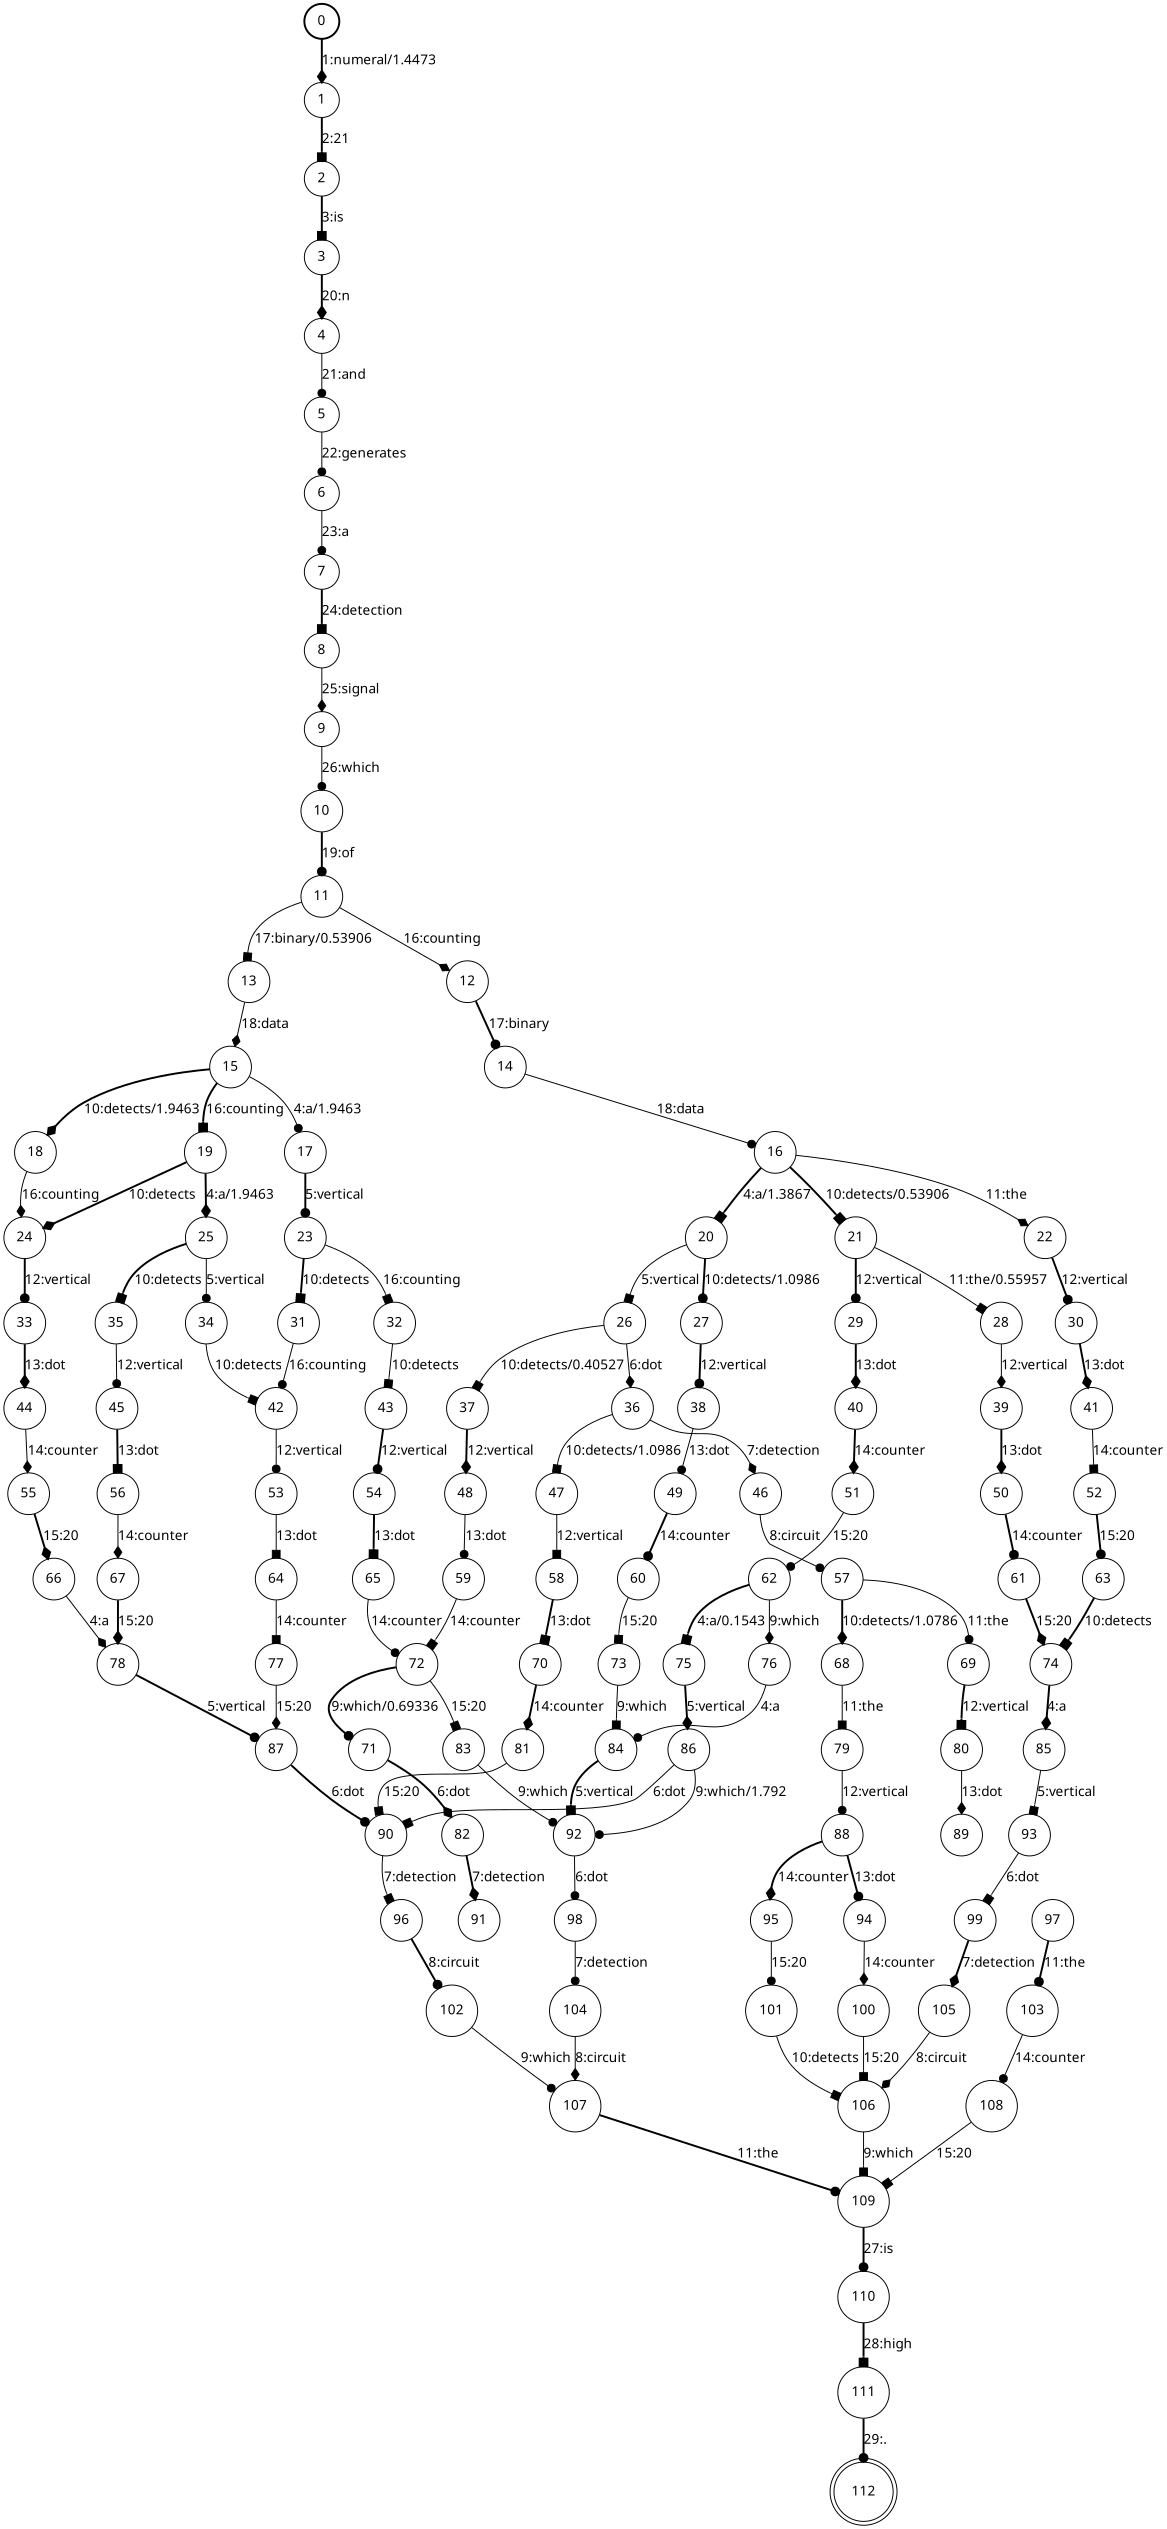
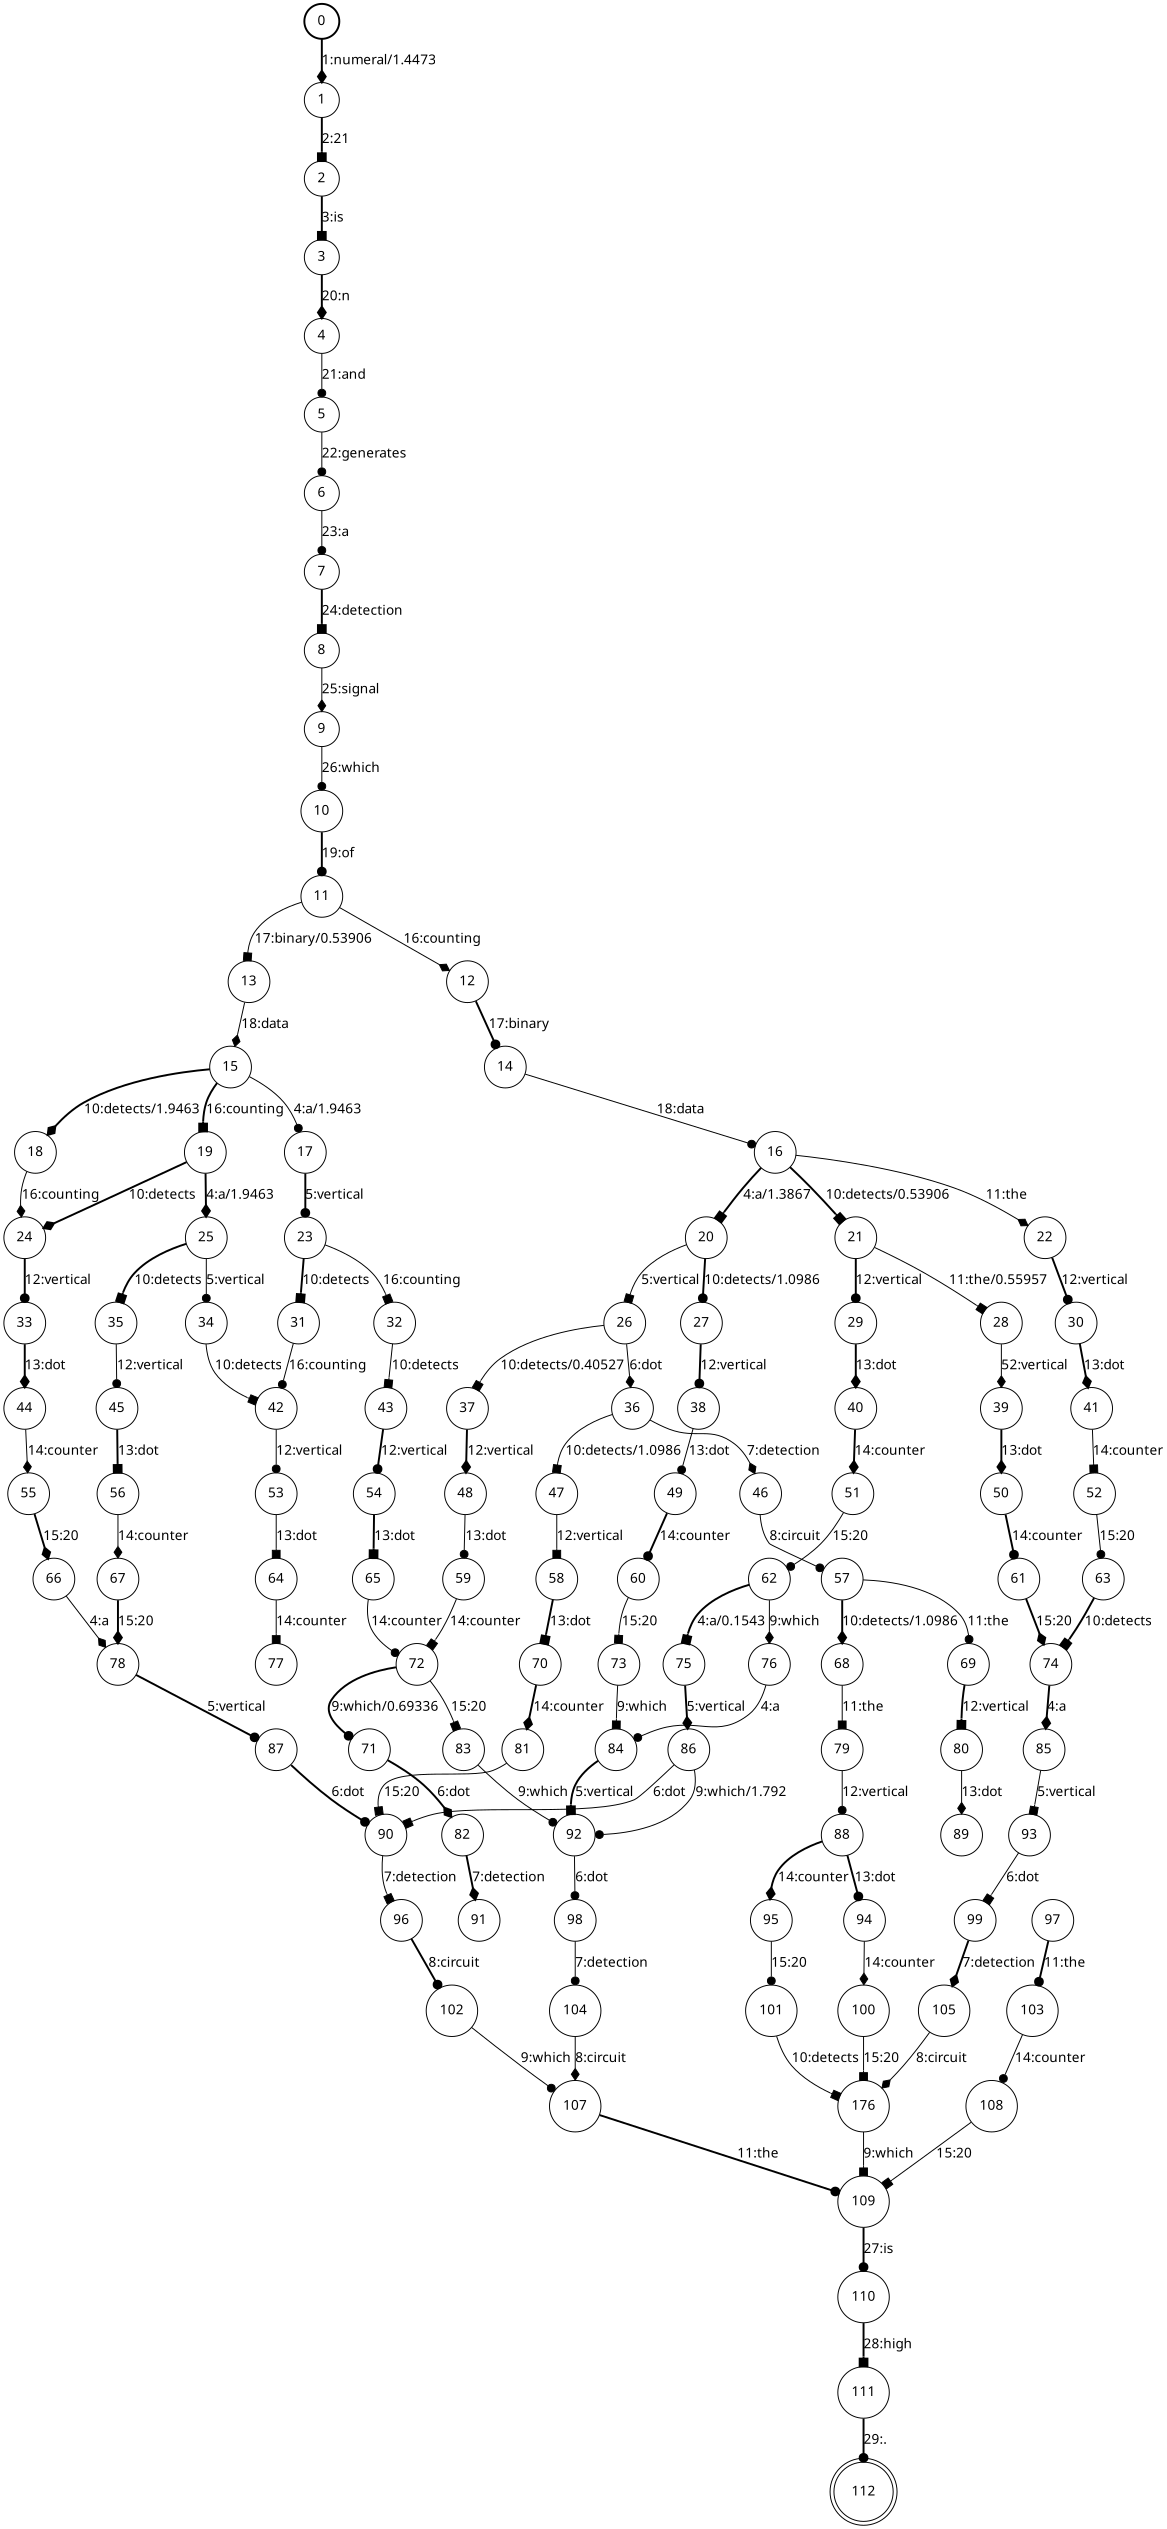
(1035, 1366) -> (1035, 1366)
(1099, 1533) -> (1099, 1533)
(900, 1622) -> (900, 1622)
(276, 1701) -> none
(864, 2106) -> (864, 2106)
